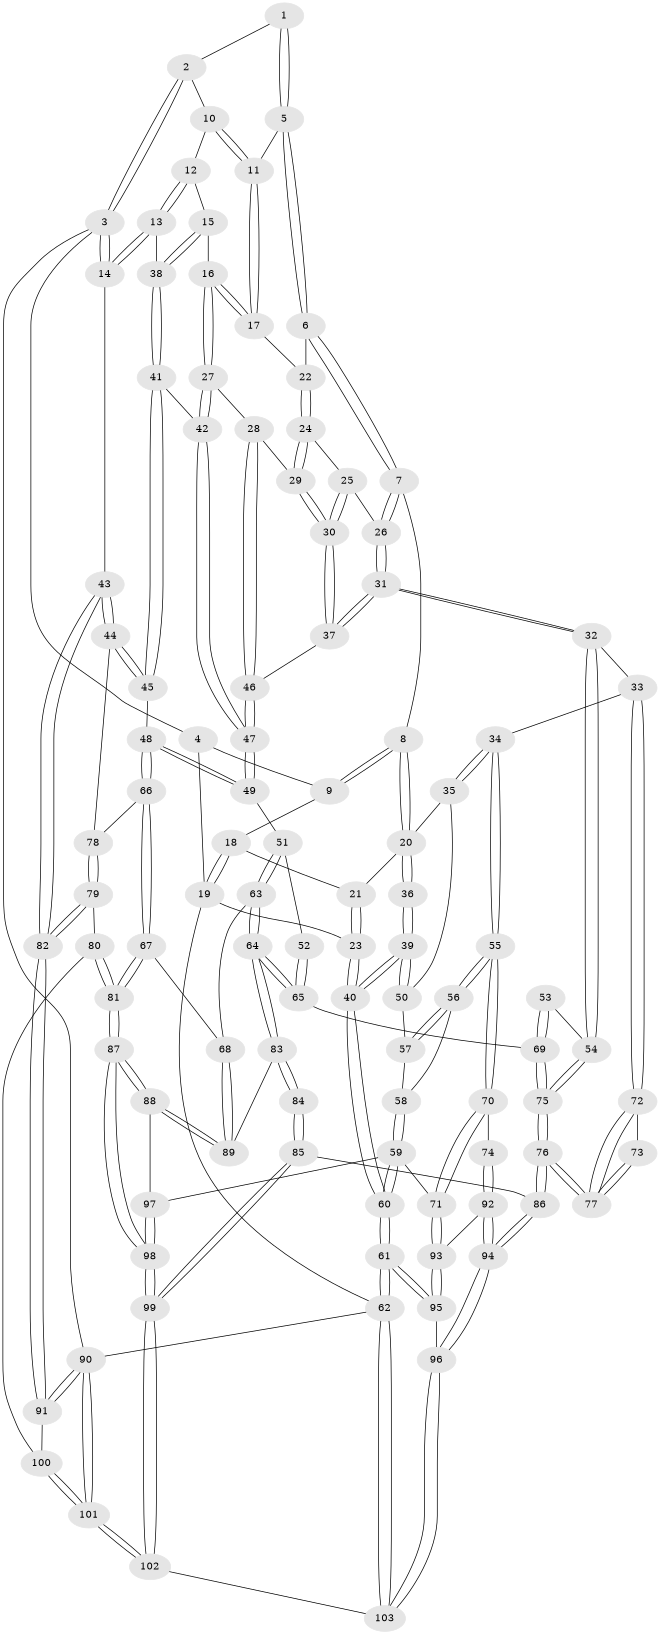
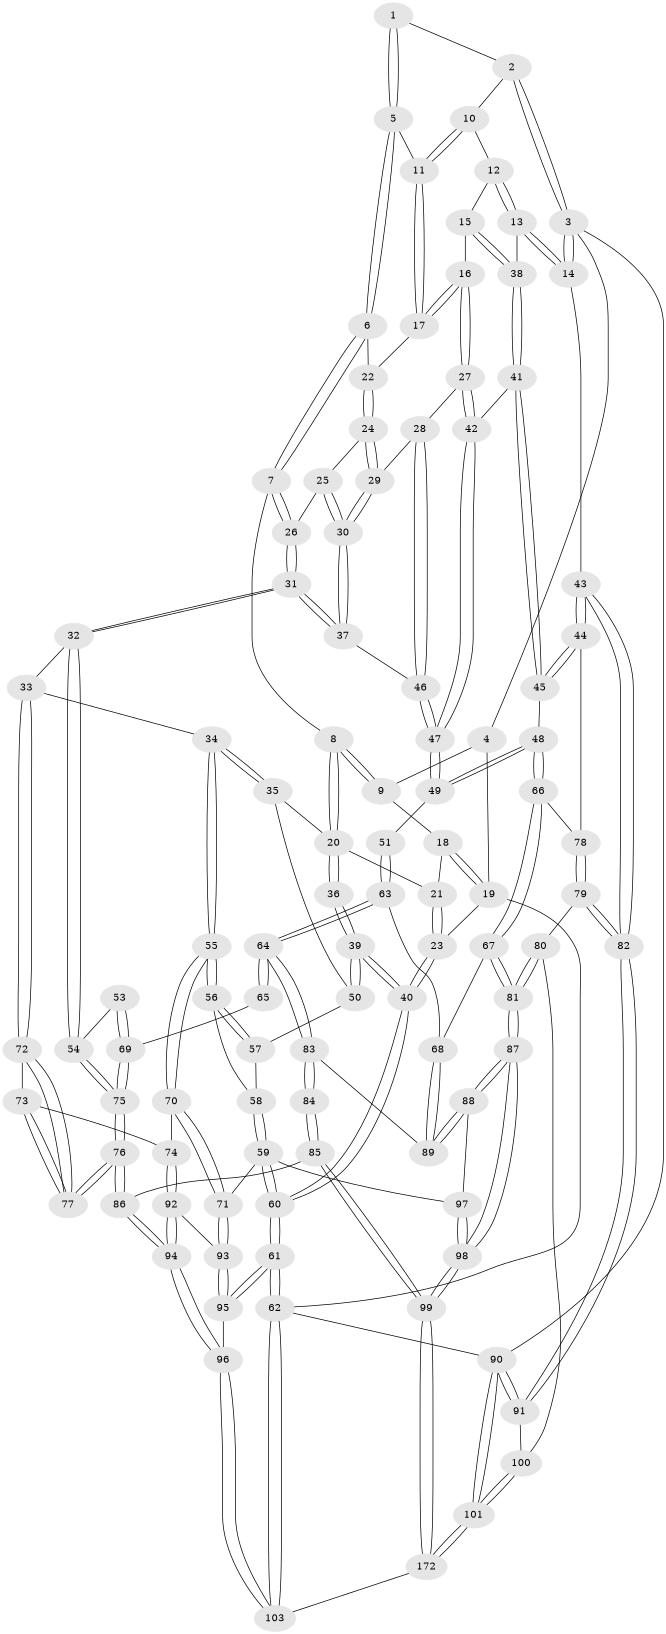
(304, 946) -> none
none -> (99, 1124)
(150, 1567) -> (427, 1567)
